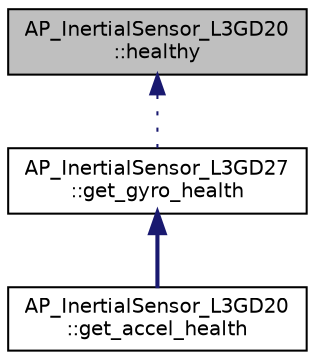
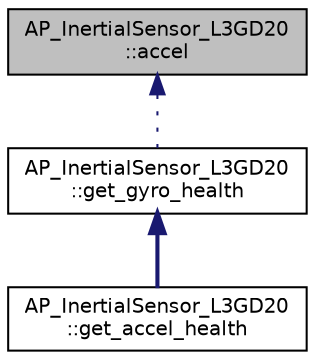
(157, 42) -> (157, 42)
(157, 181) -> (157, 181)
